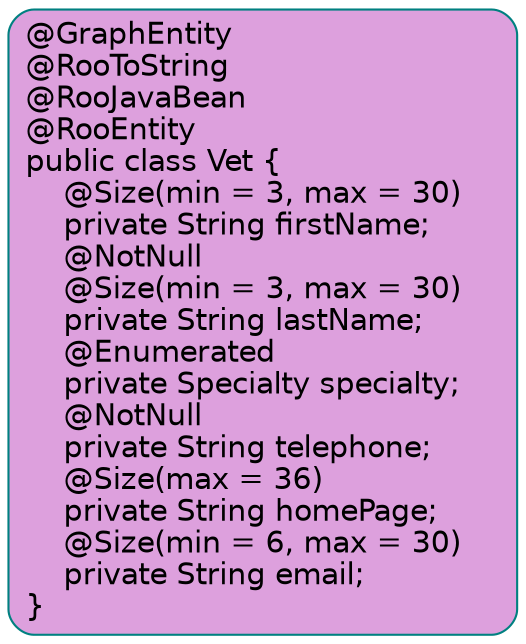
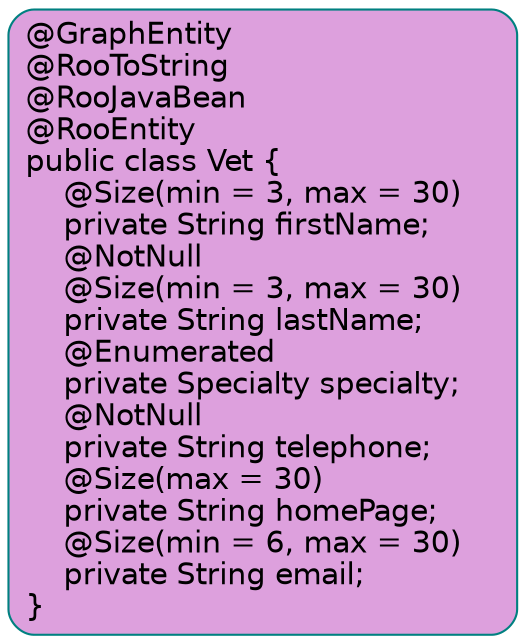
(194, 480) -> (194, 480)
